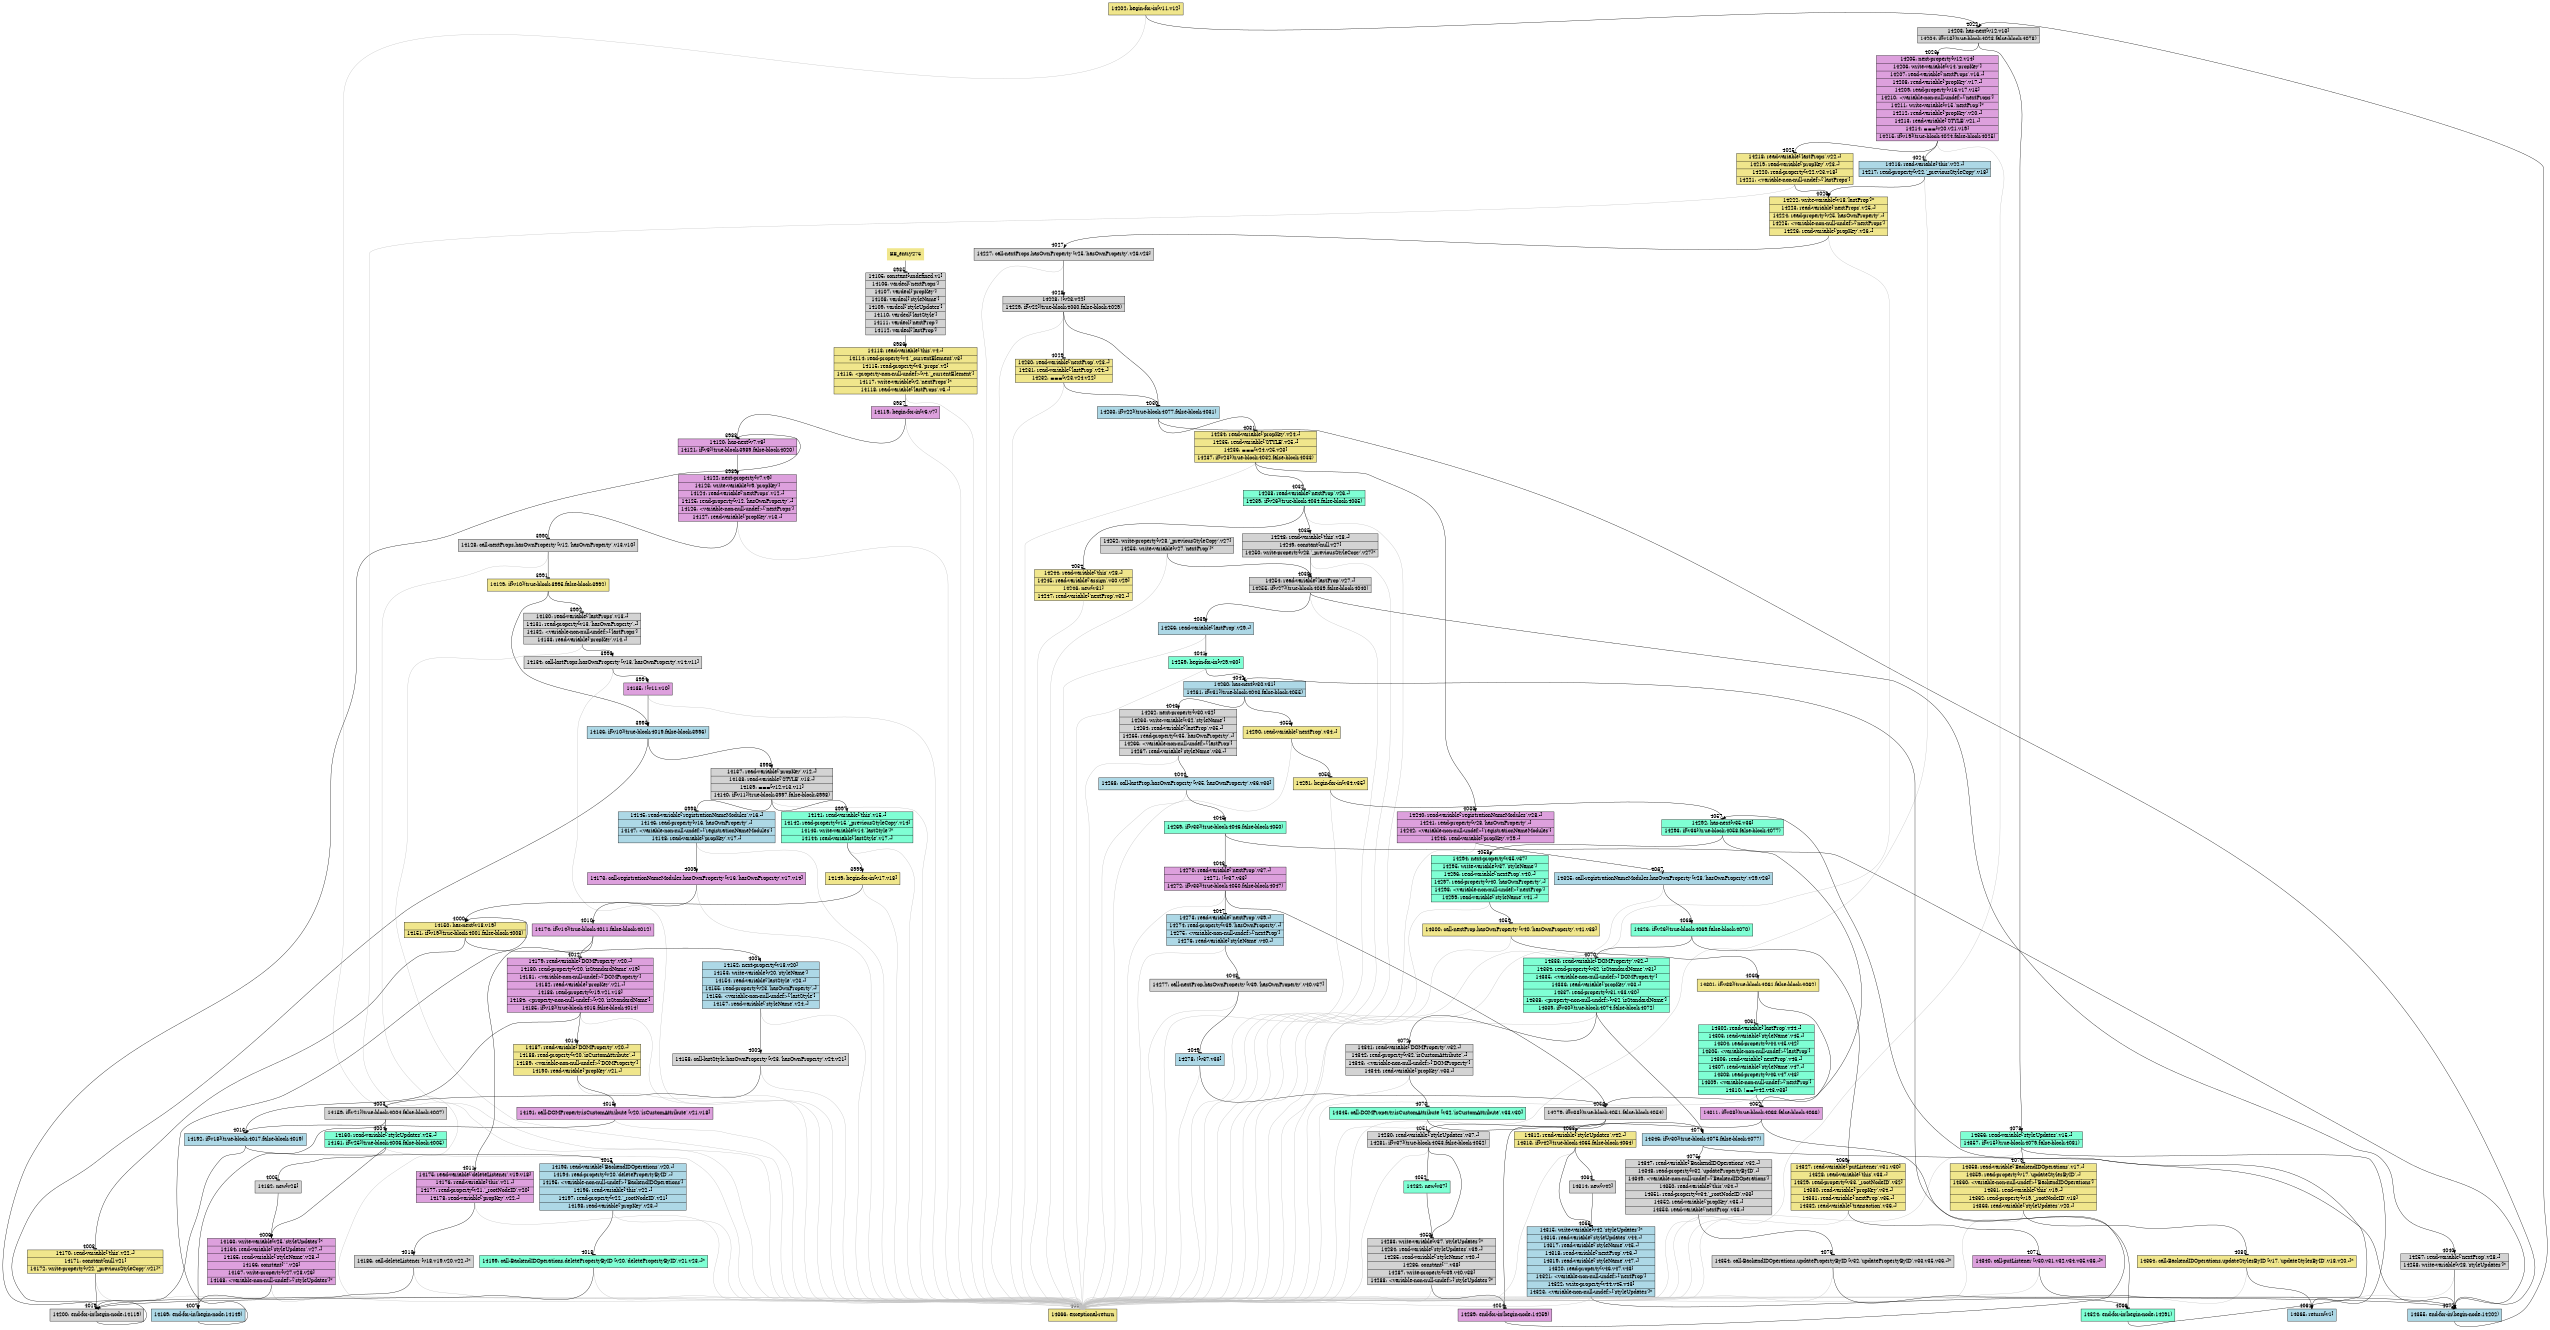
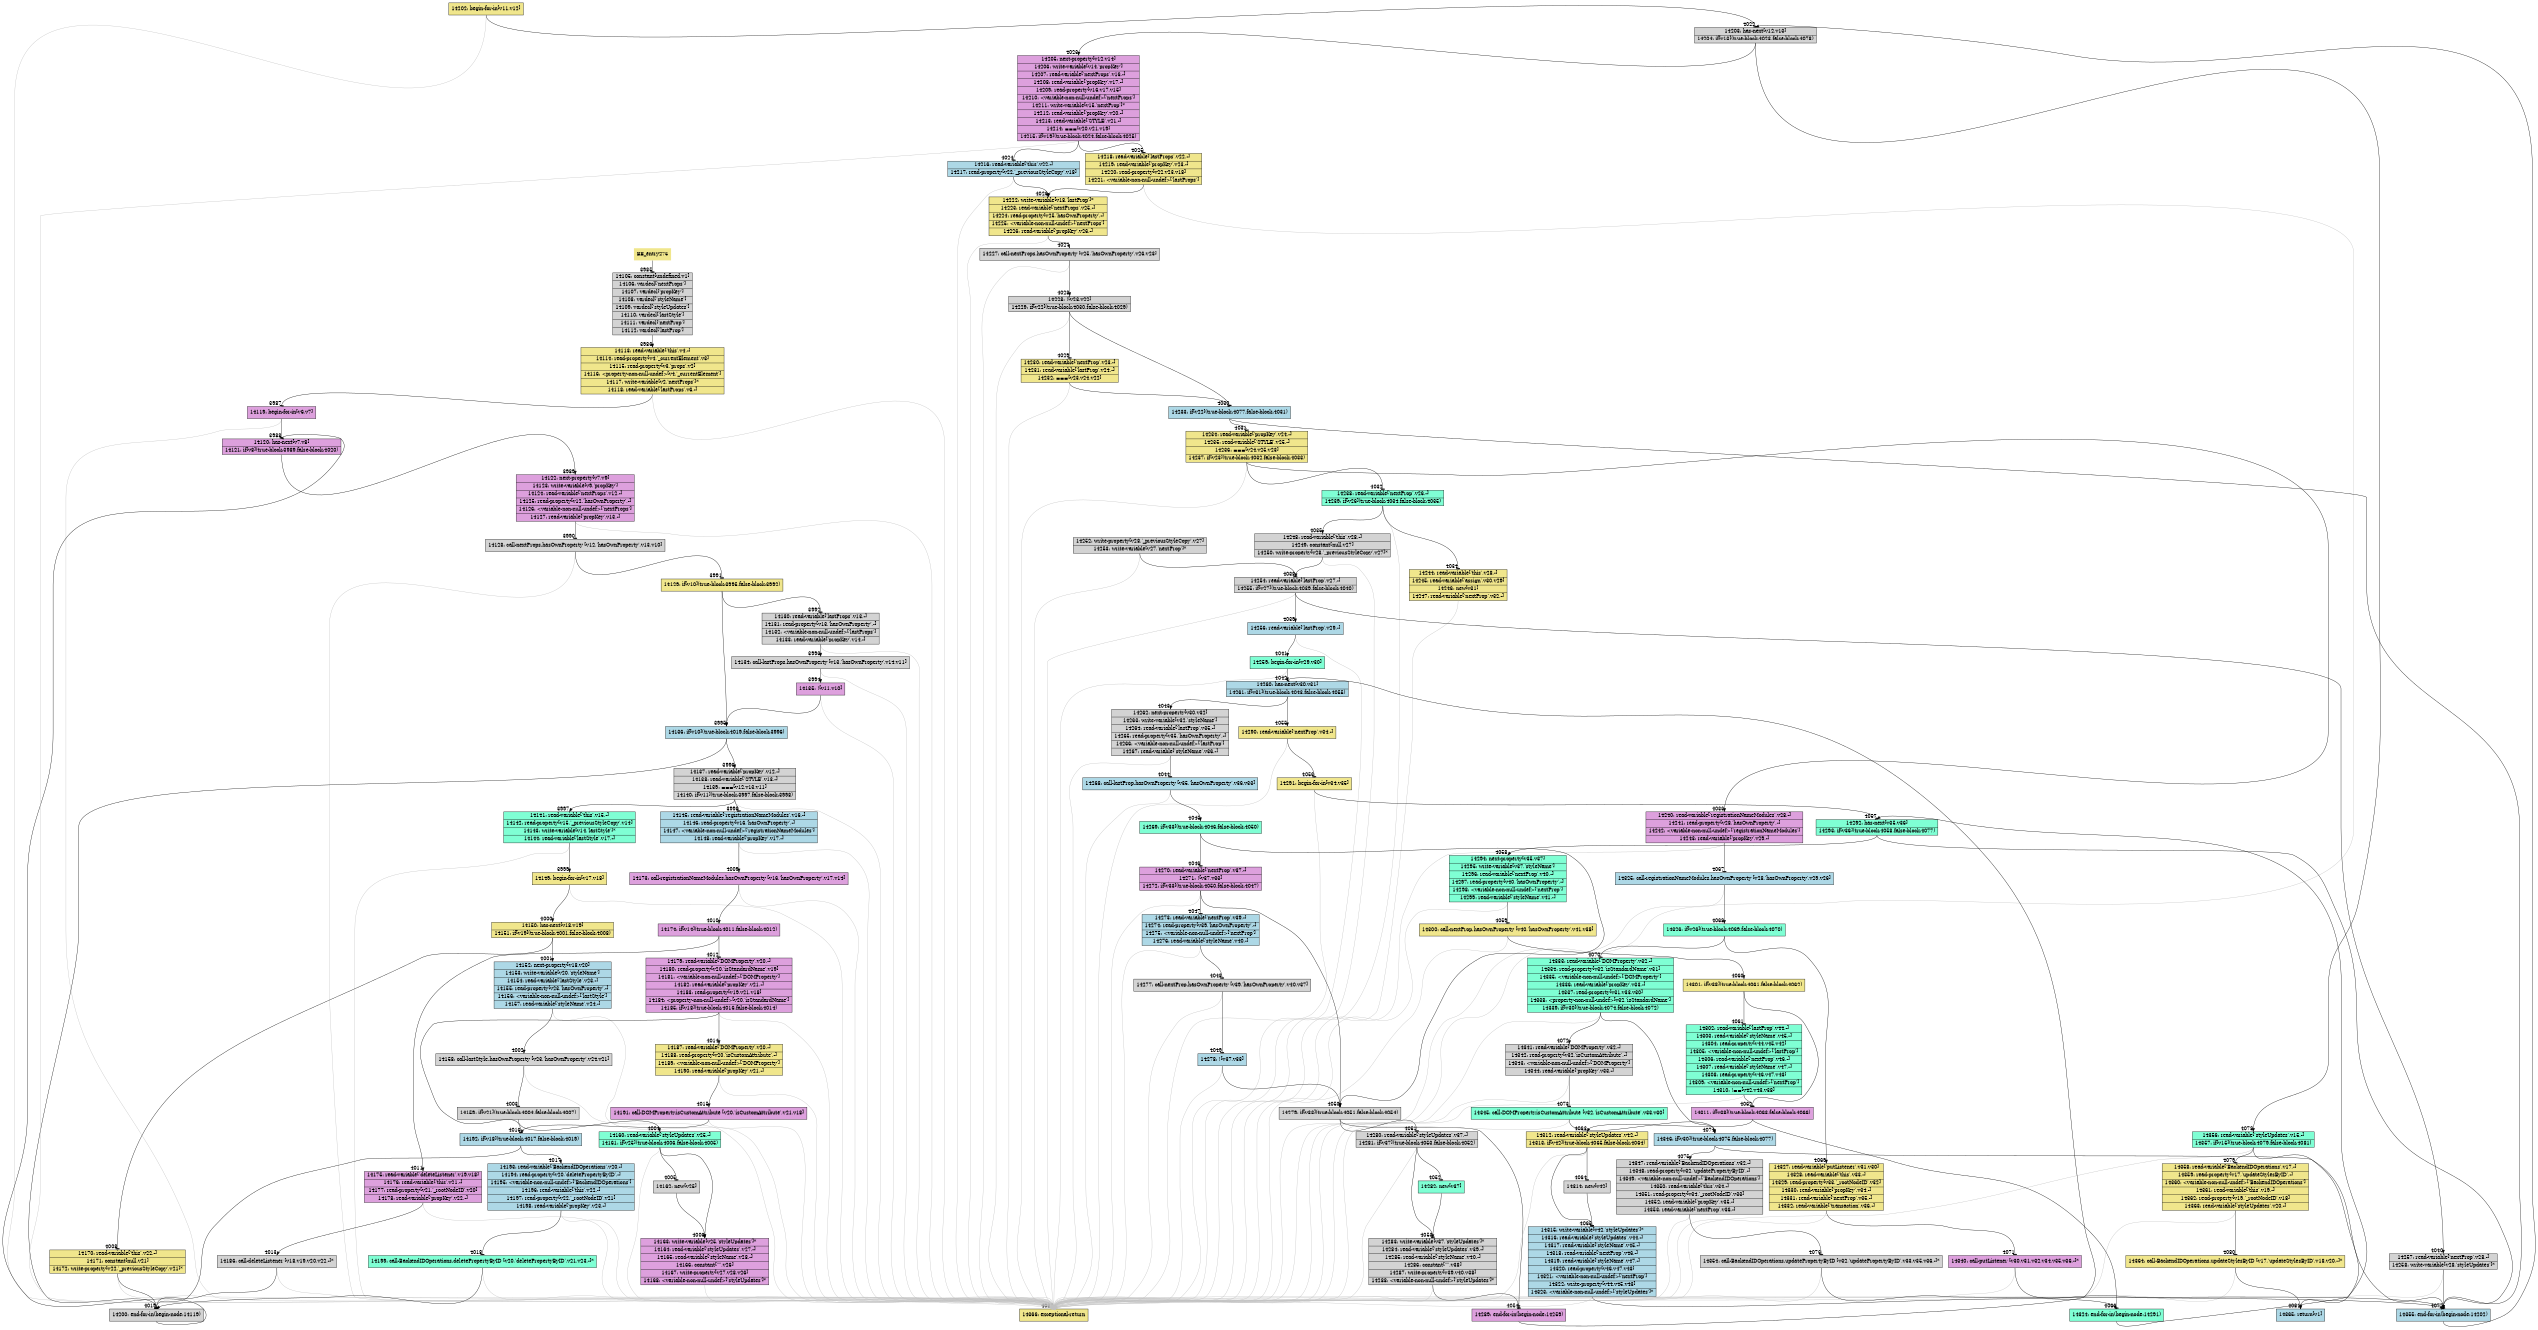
(198, 1315) -> none
